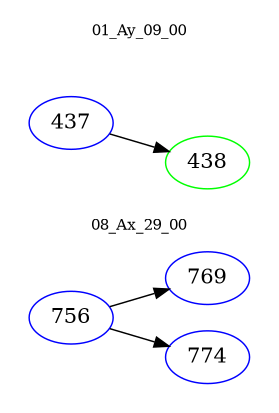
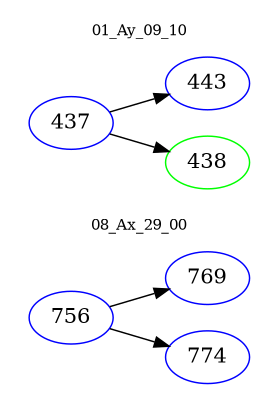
(139, 31) -> (139, 31)
none -> (208, 83)
